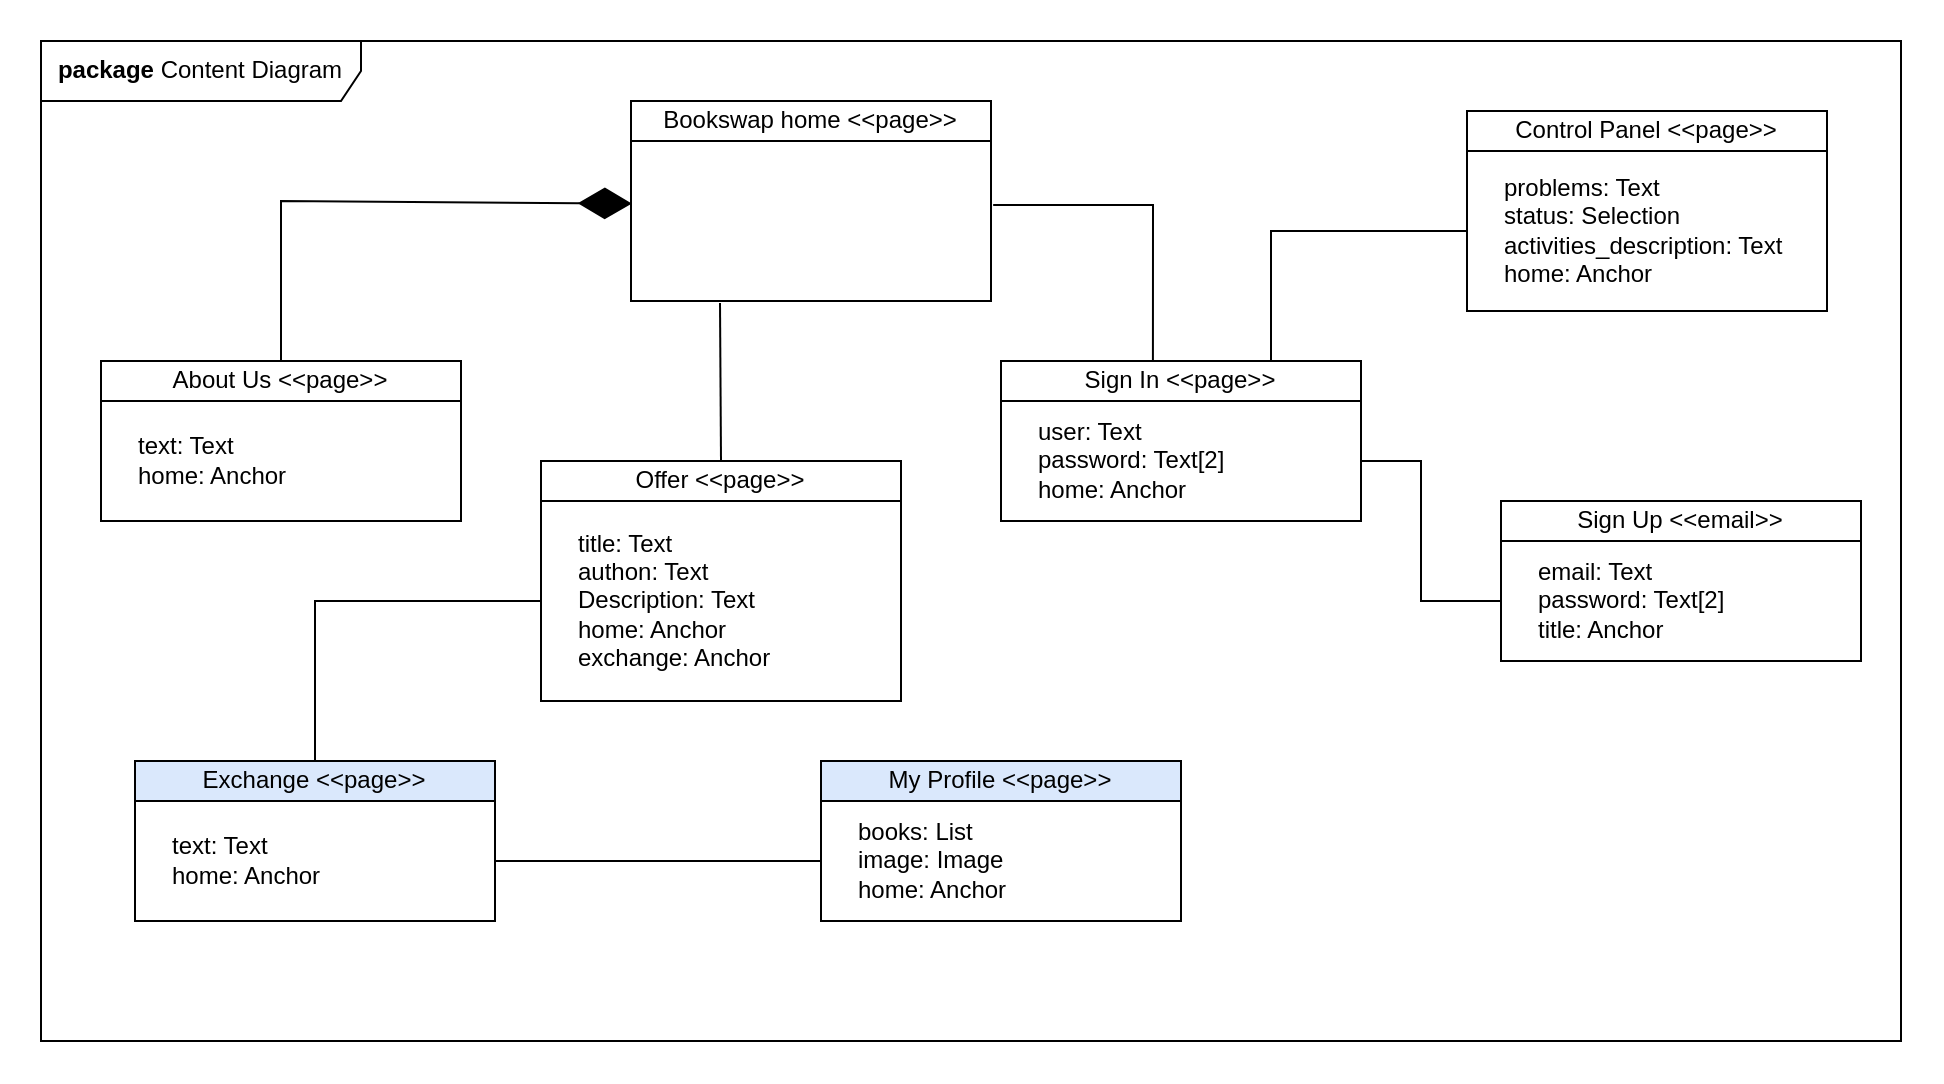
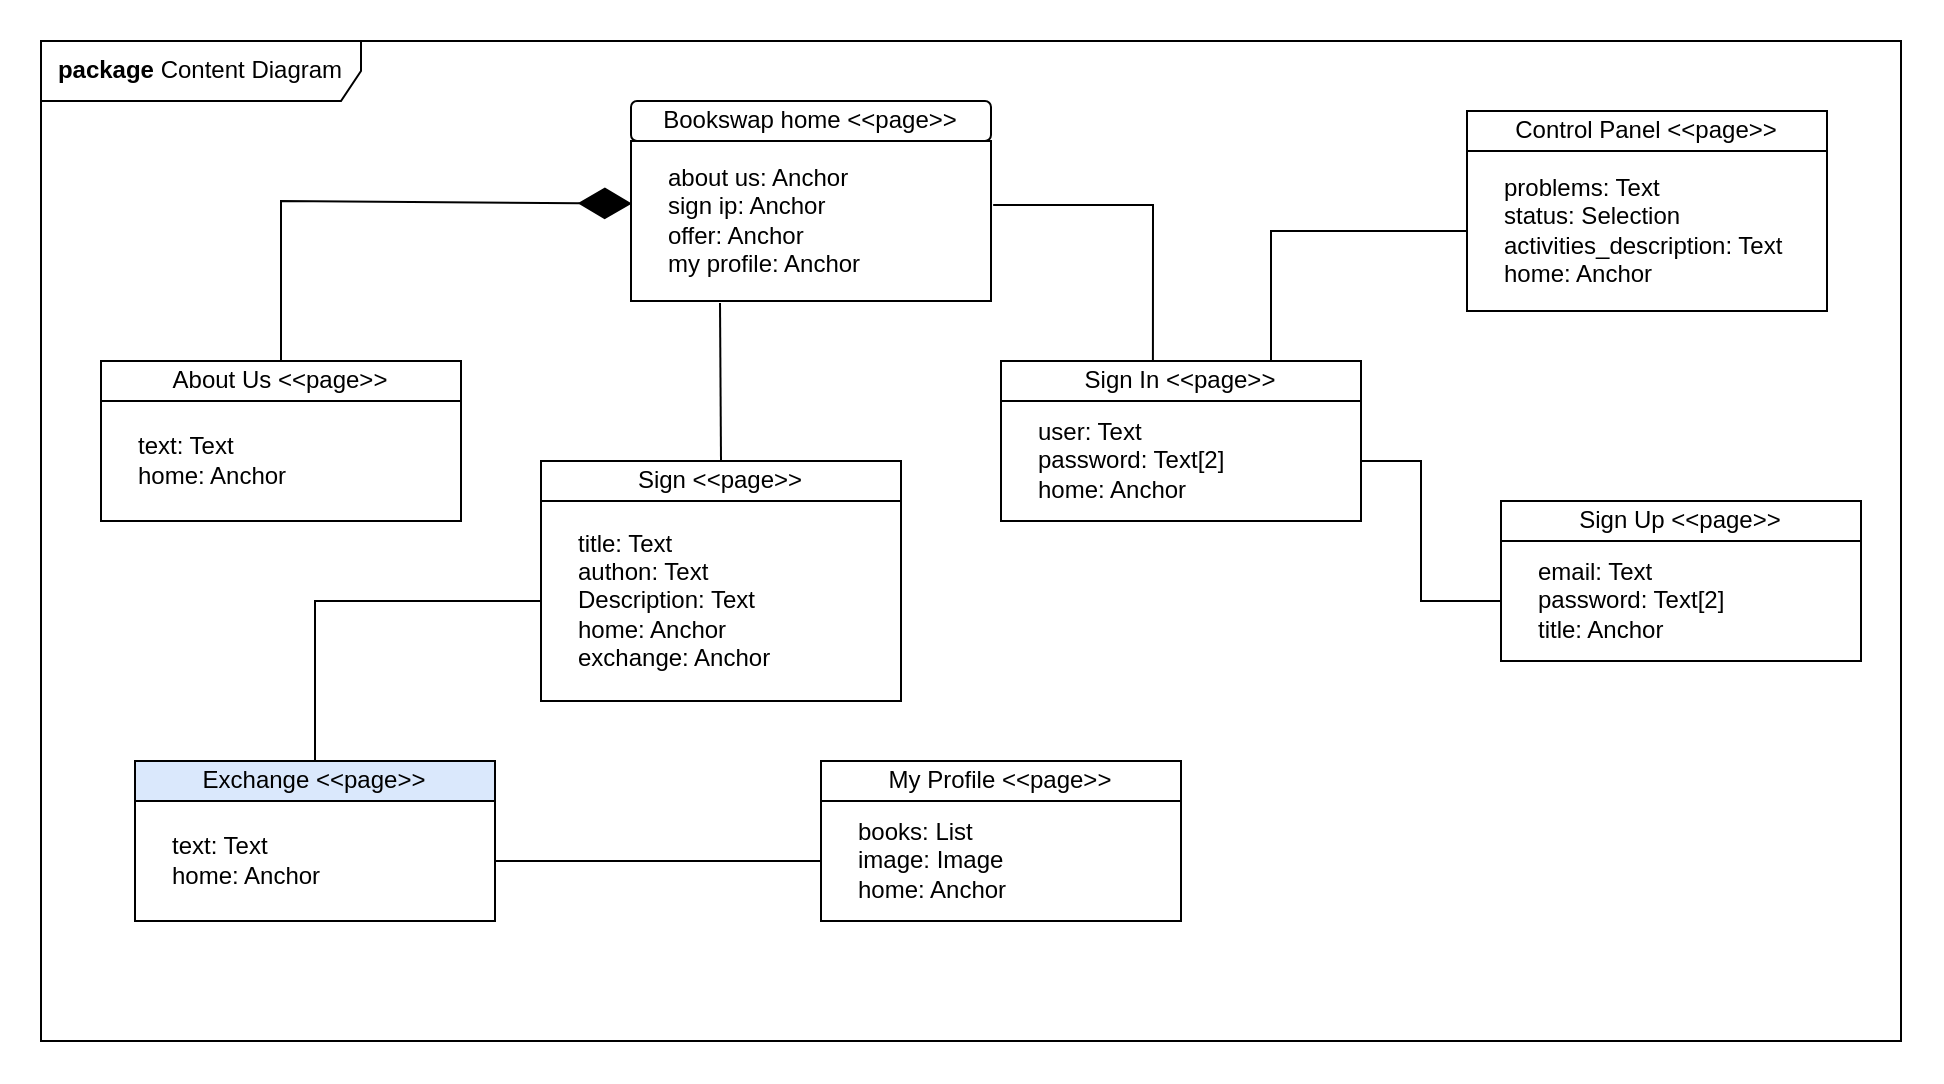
(811, 121) -> (811, 121)
none -> (805, 221)
(721, 481) -> (721, 481)
(1681, 521) -> (1681, 521)
(1001, 781) -> (1001, 781)
